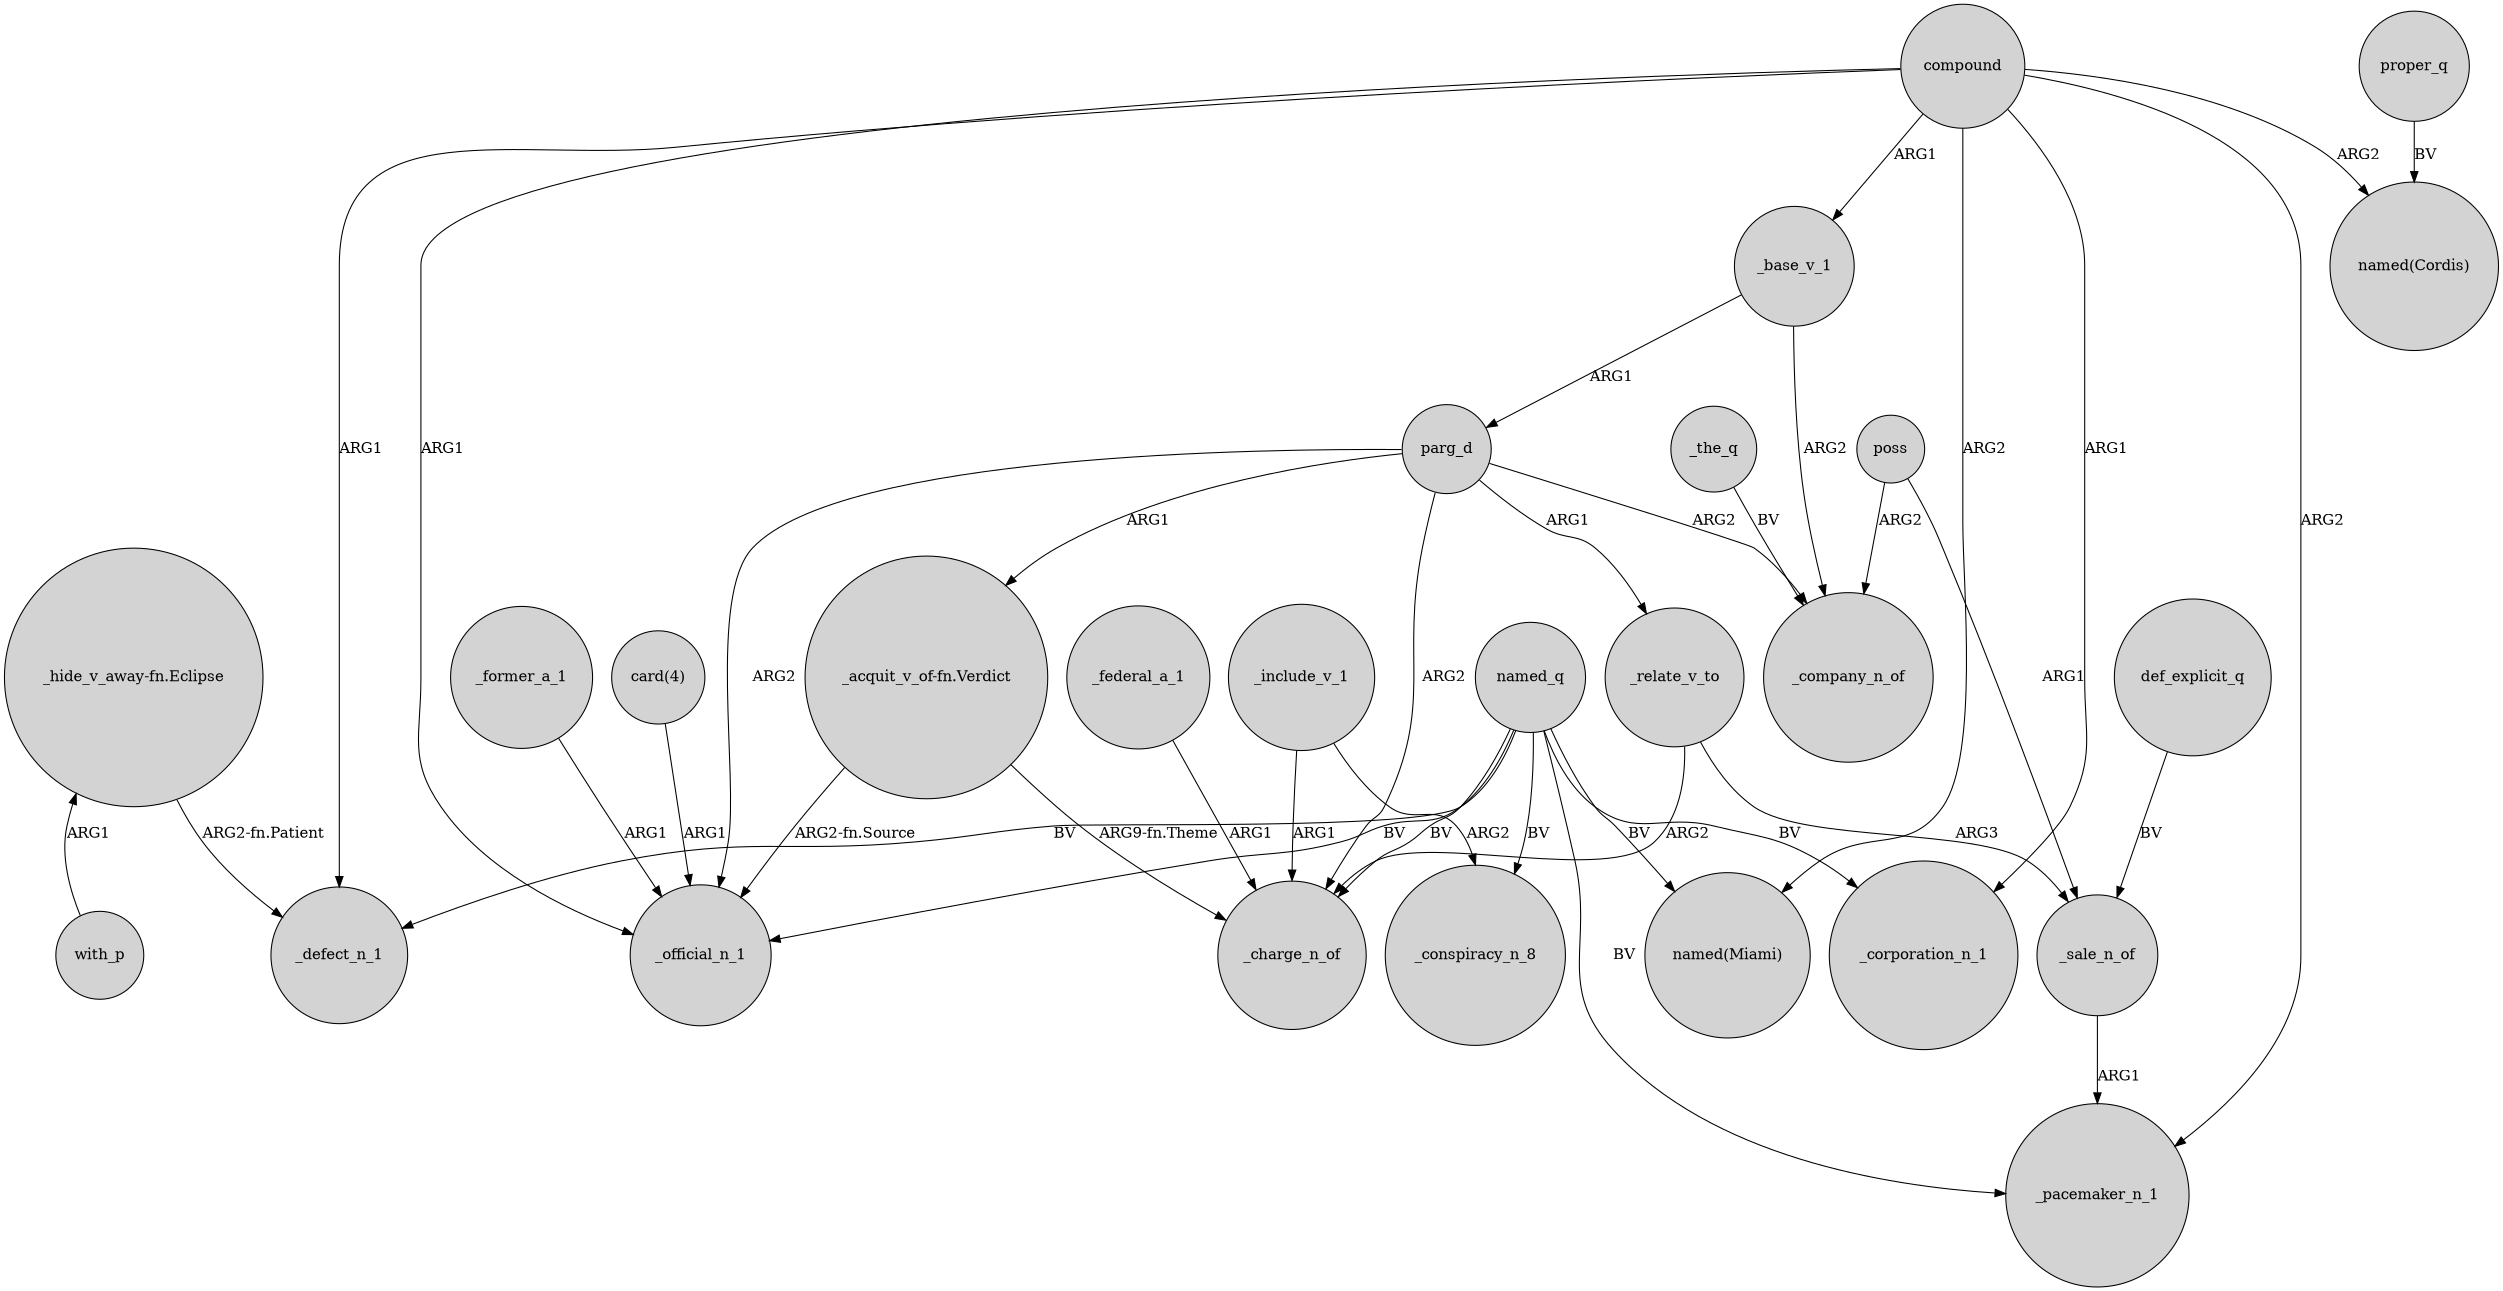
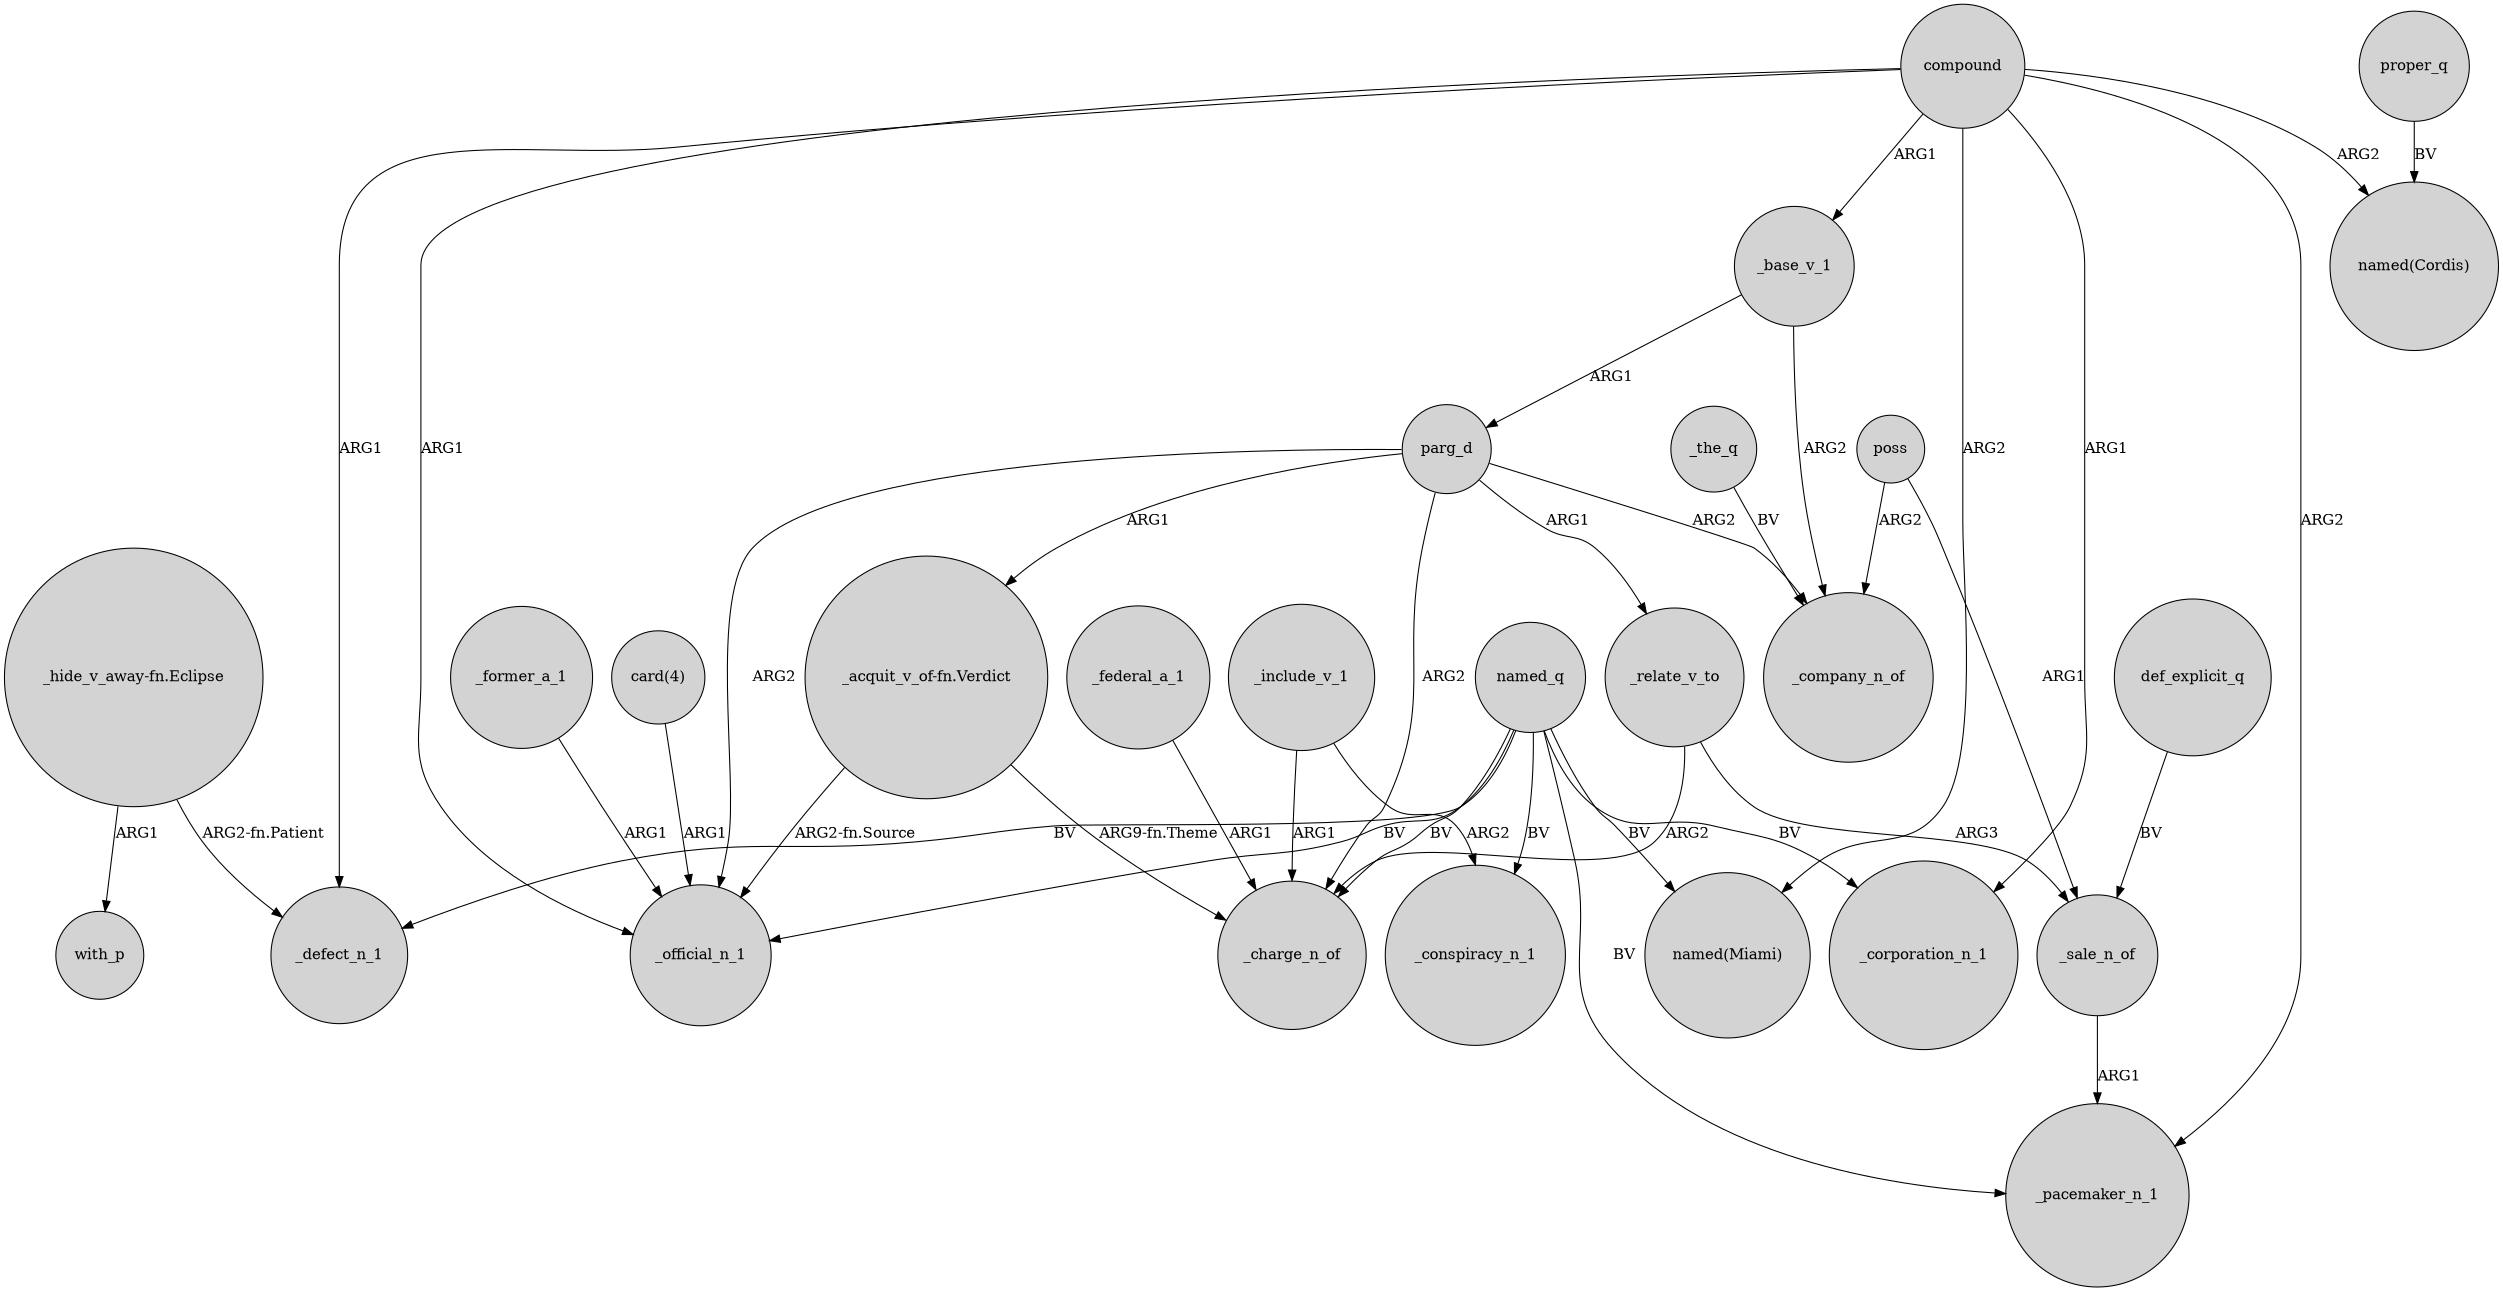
(66, 860) -> (112, 854)
(1475, 955) -> (1475, 955)
